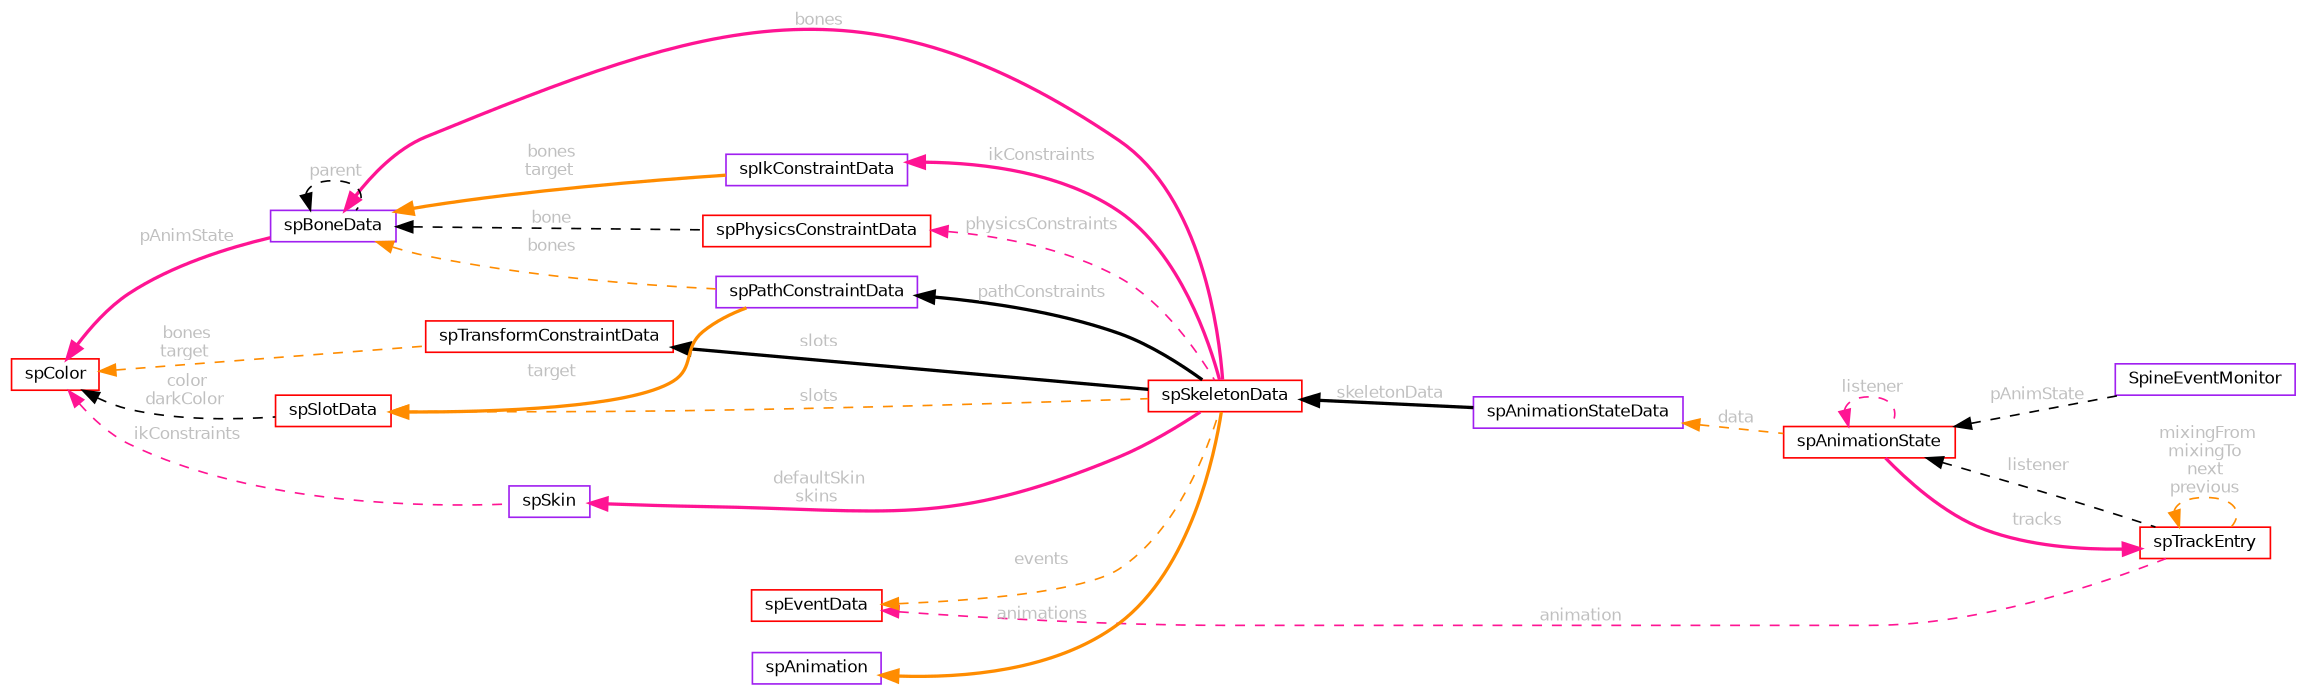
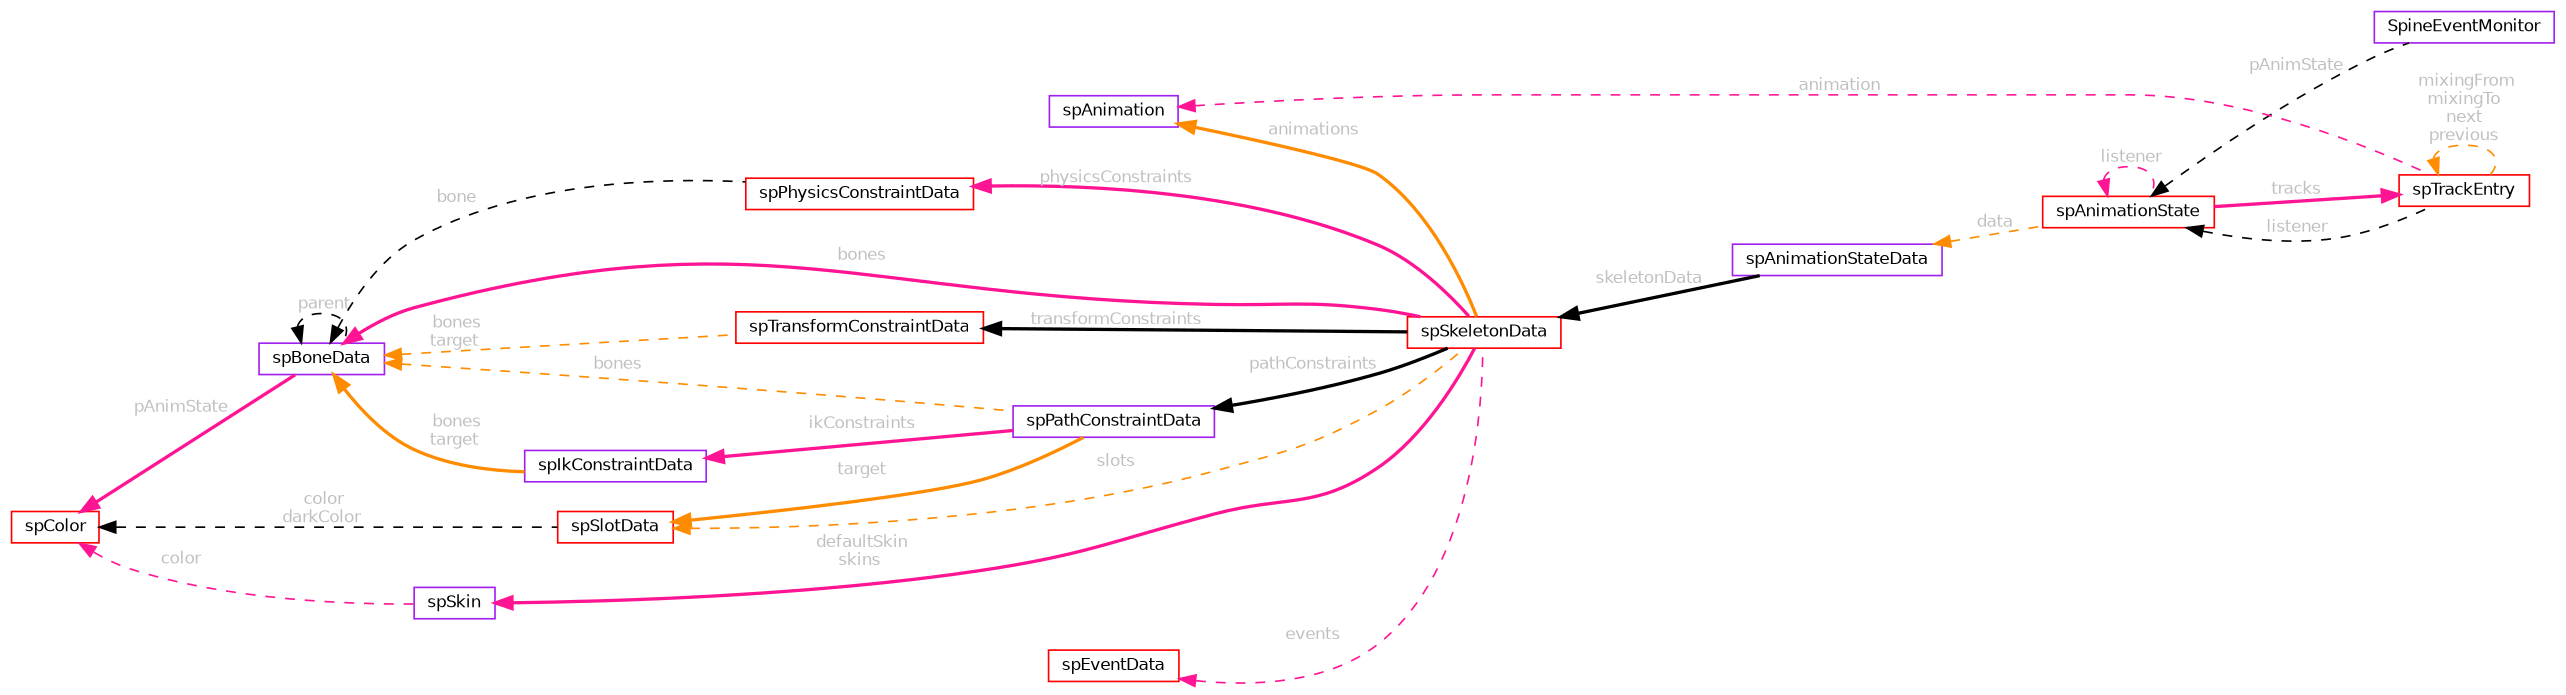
(1118, 211) -> (868, 444)
(1103, 269) -> (1245, 206)
(817, 342) -> (1114, 320)
(271, 358) -> (569, 344)
(185, 435) -> (179, 559)
(1103, 577) -> (1421, 594)
(1537, 625) -> (1819, 95)
